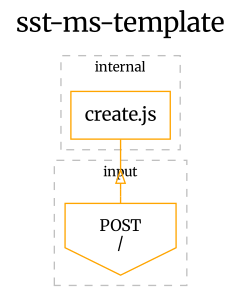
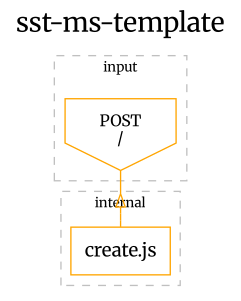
(121, 155) -> (121, 182)
